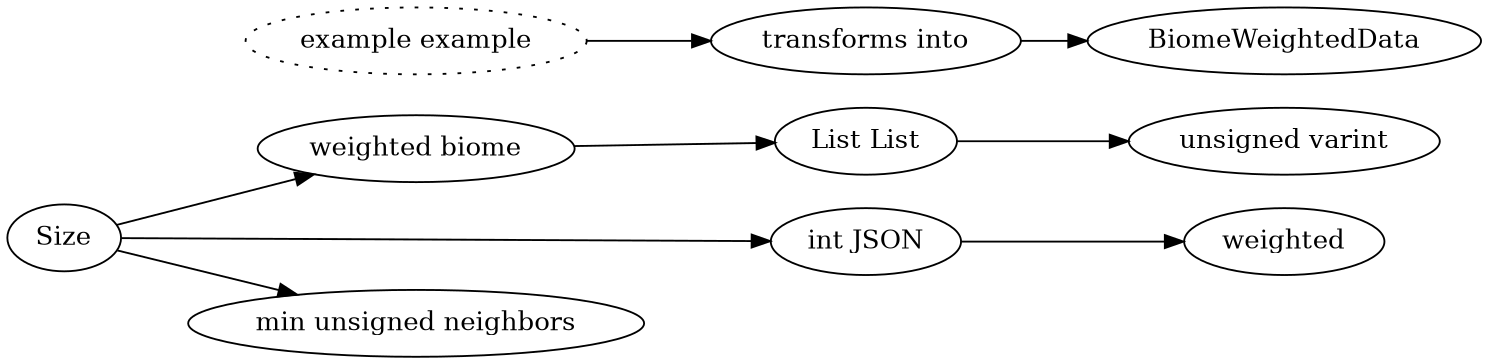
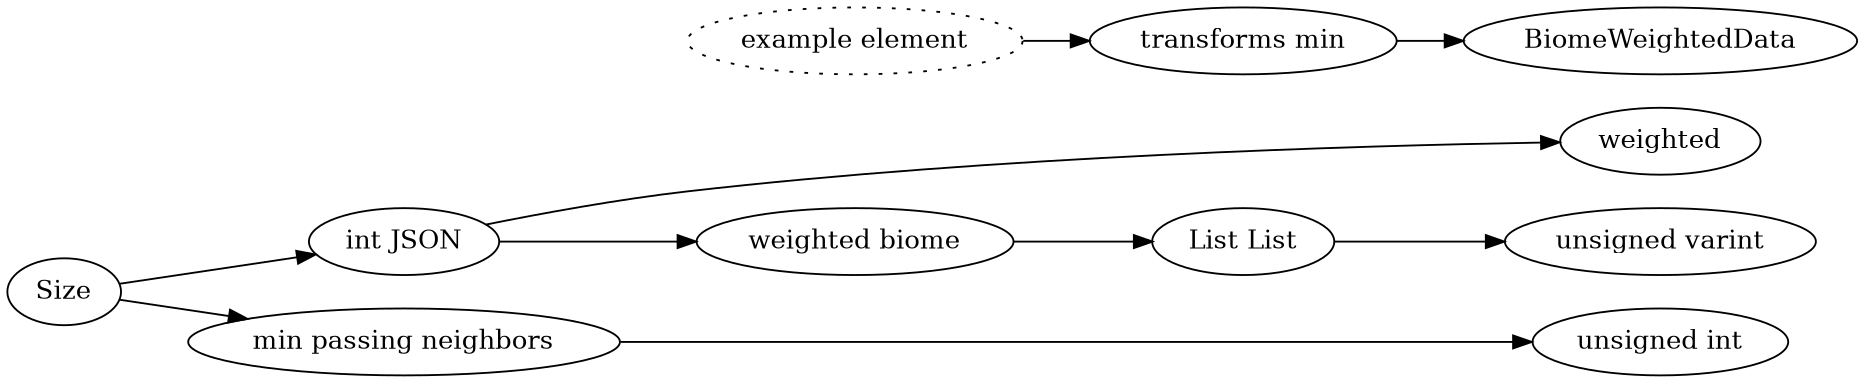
(416, 41) -> (855, 41)
(866, 41) -> (1243, 41)
(206, 202) -> (589, 242)
(416, 323) -> (404, 342)
none -> (1660, 342)
